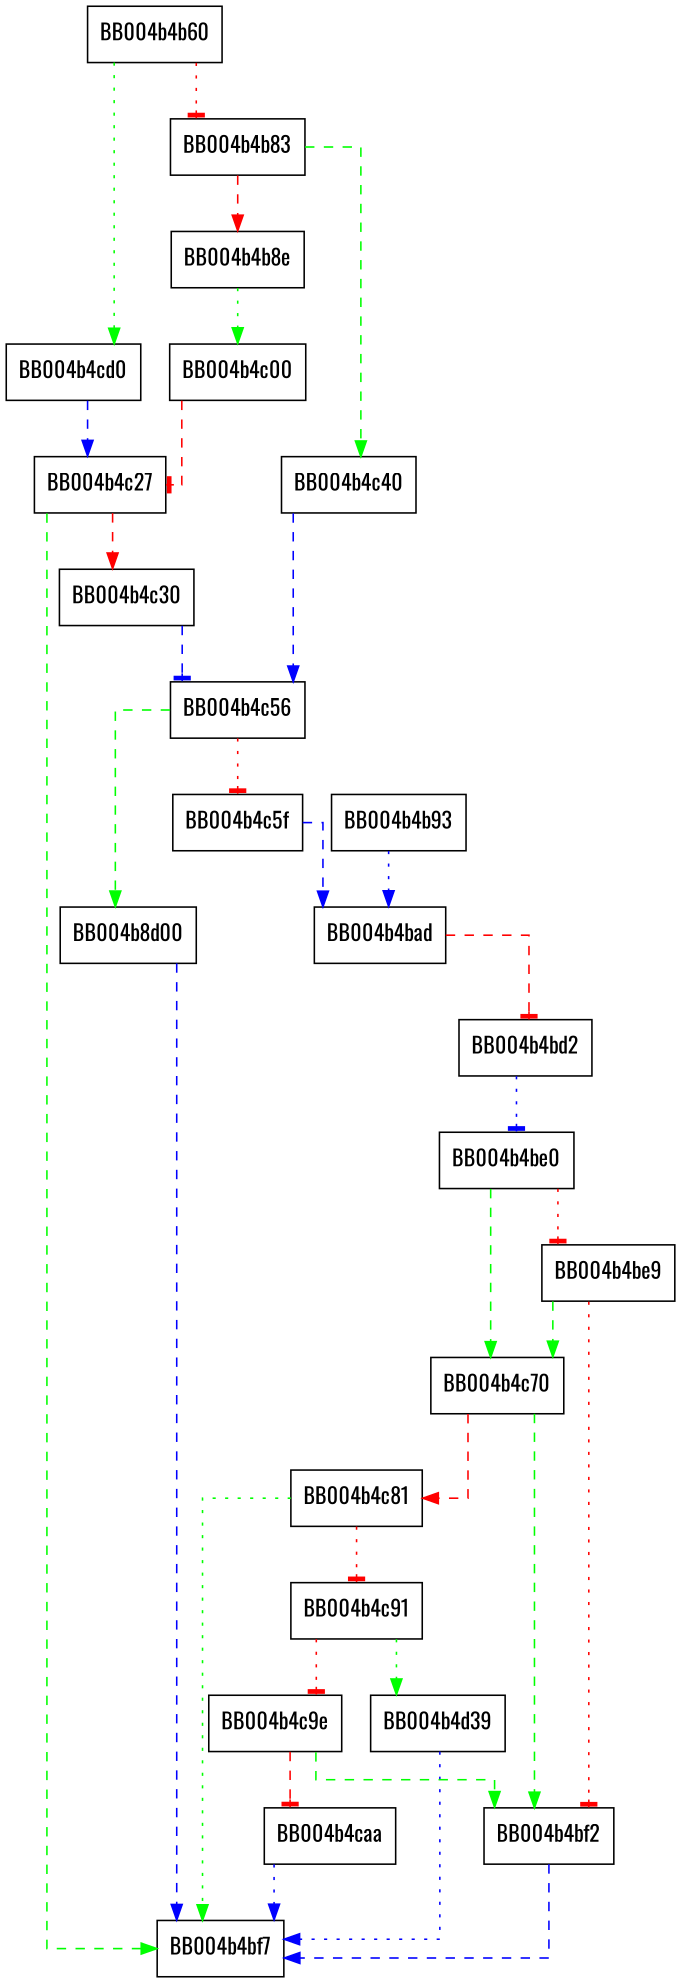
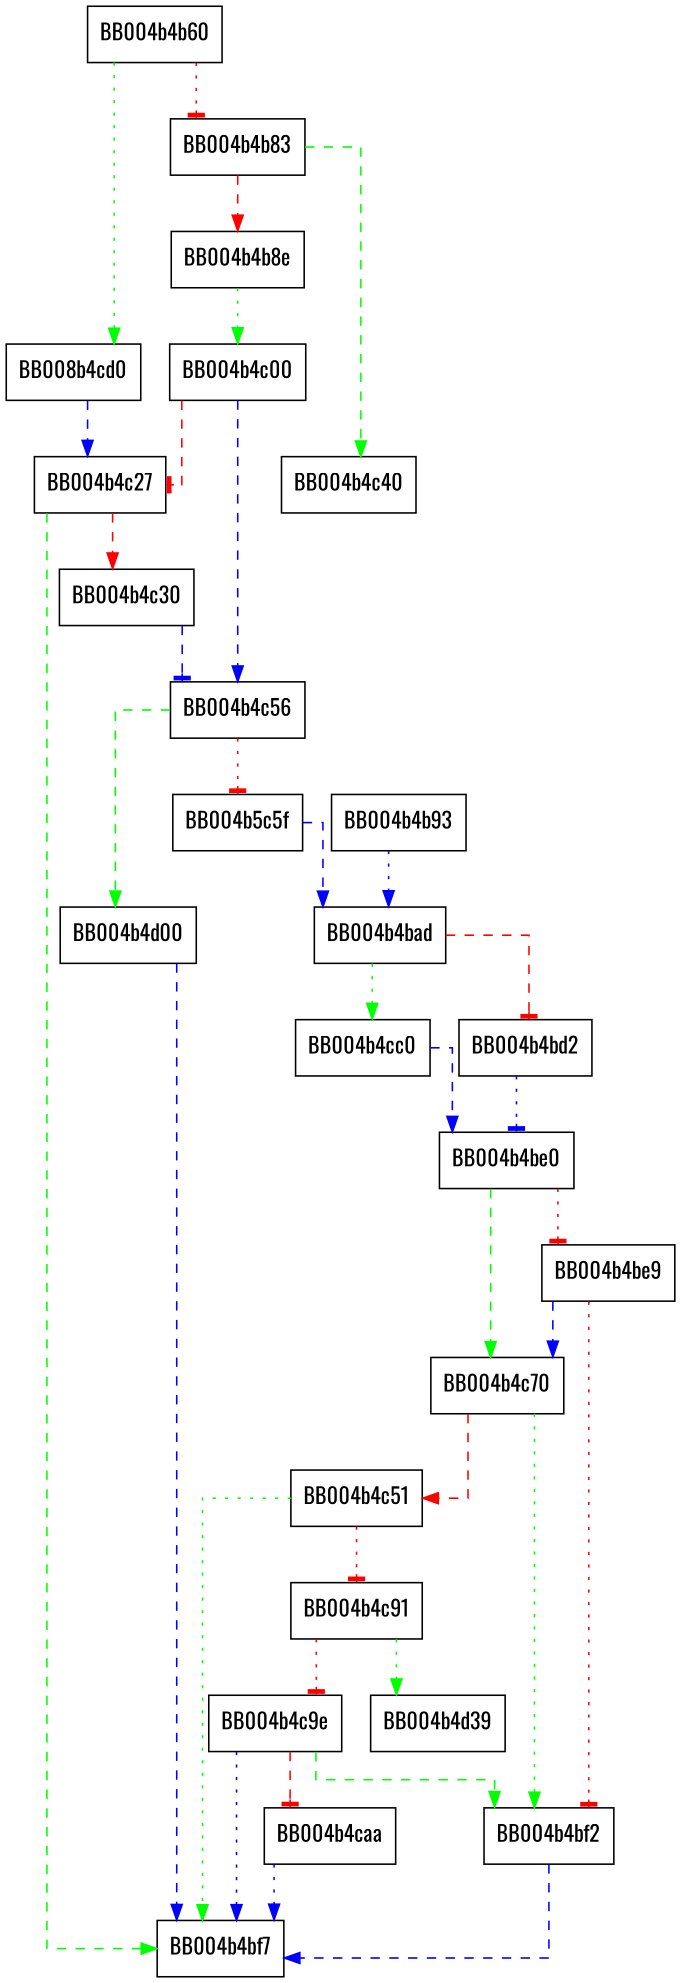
(74, 372) -> (74, 372)
(293, 590) -> (238, 533)
(238, 823) -> (238, 823)
(128, 935) -> (128, 935)
none -> (363, 1048)
(553, 1321) -> (553, 1321)
(357, 1498) -> (357, 1498)
(534, 1603) -> (534, 1603)
(440, 1916) -> (237, 1828)
